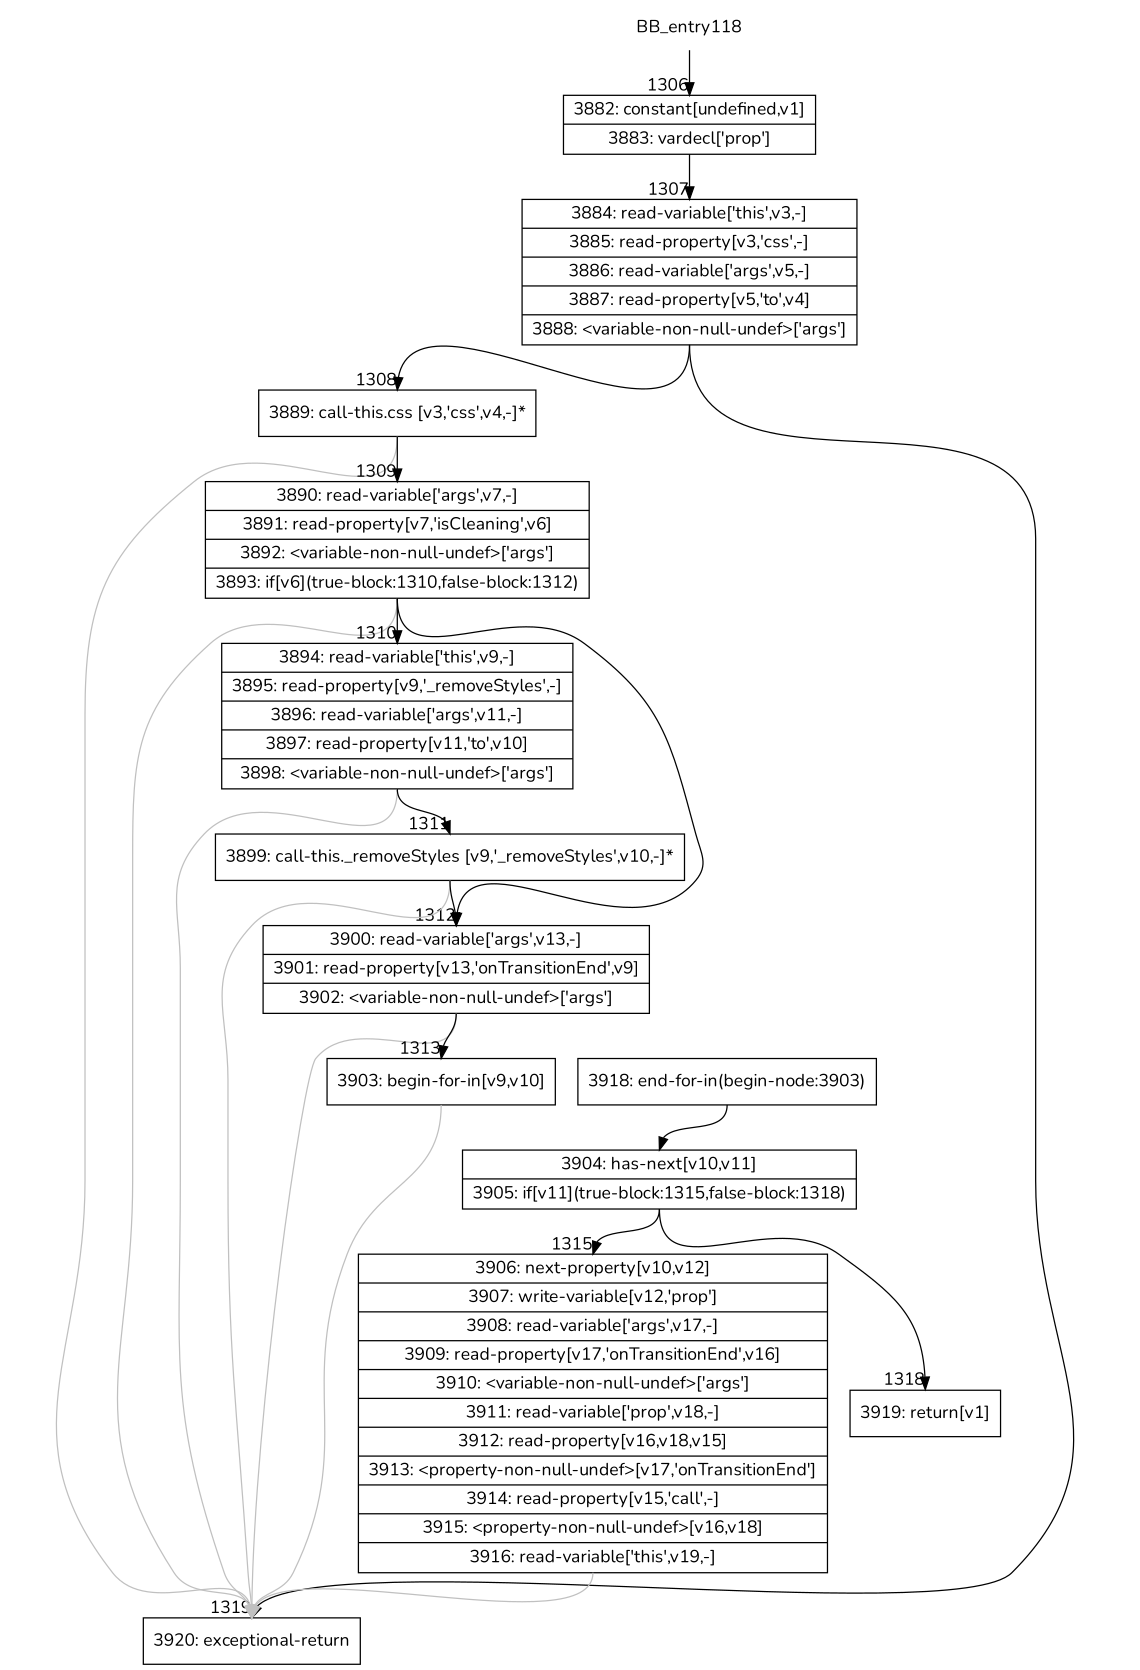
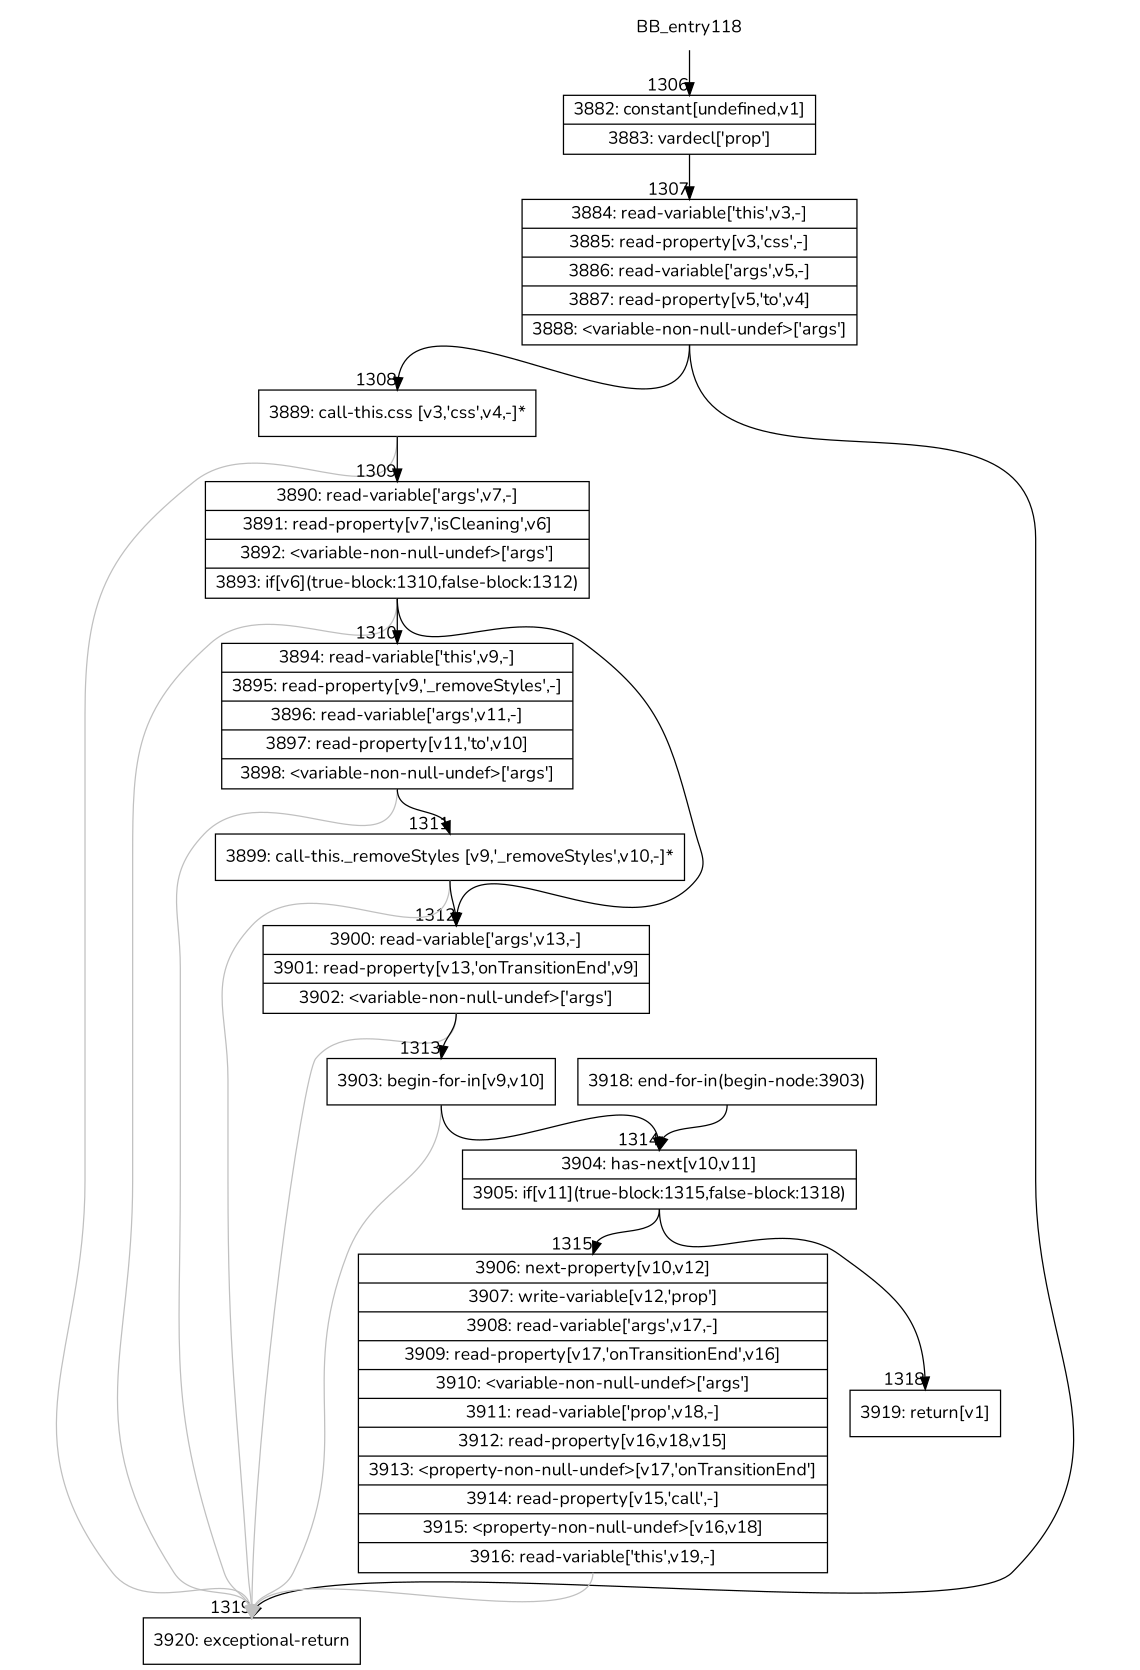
none -> (544, 1129)
